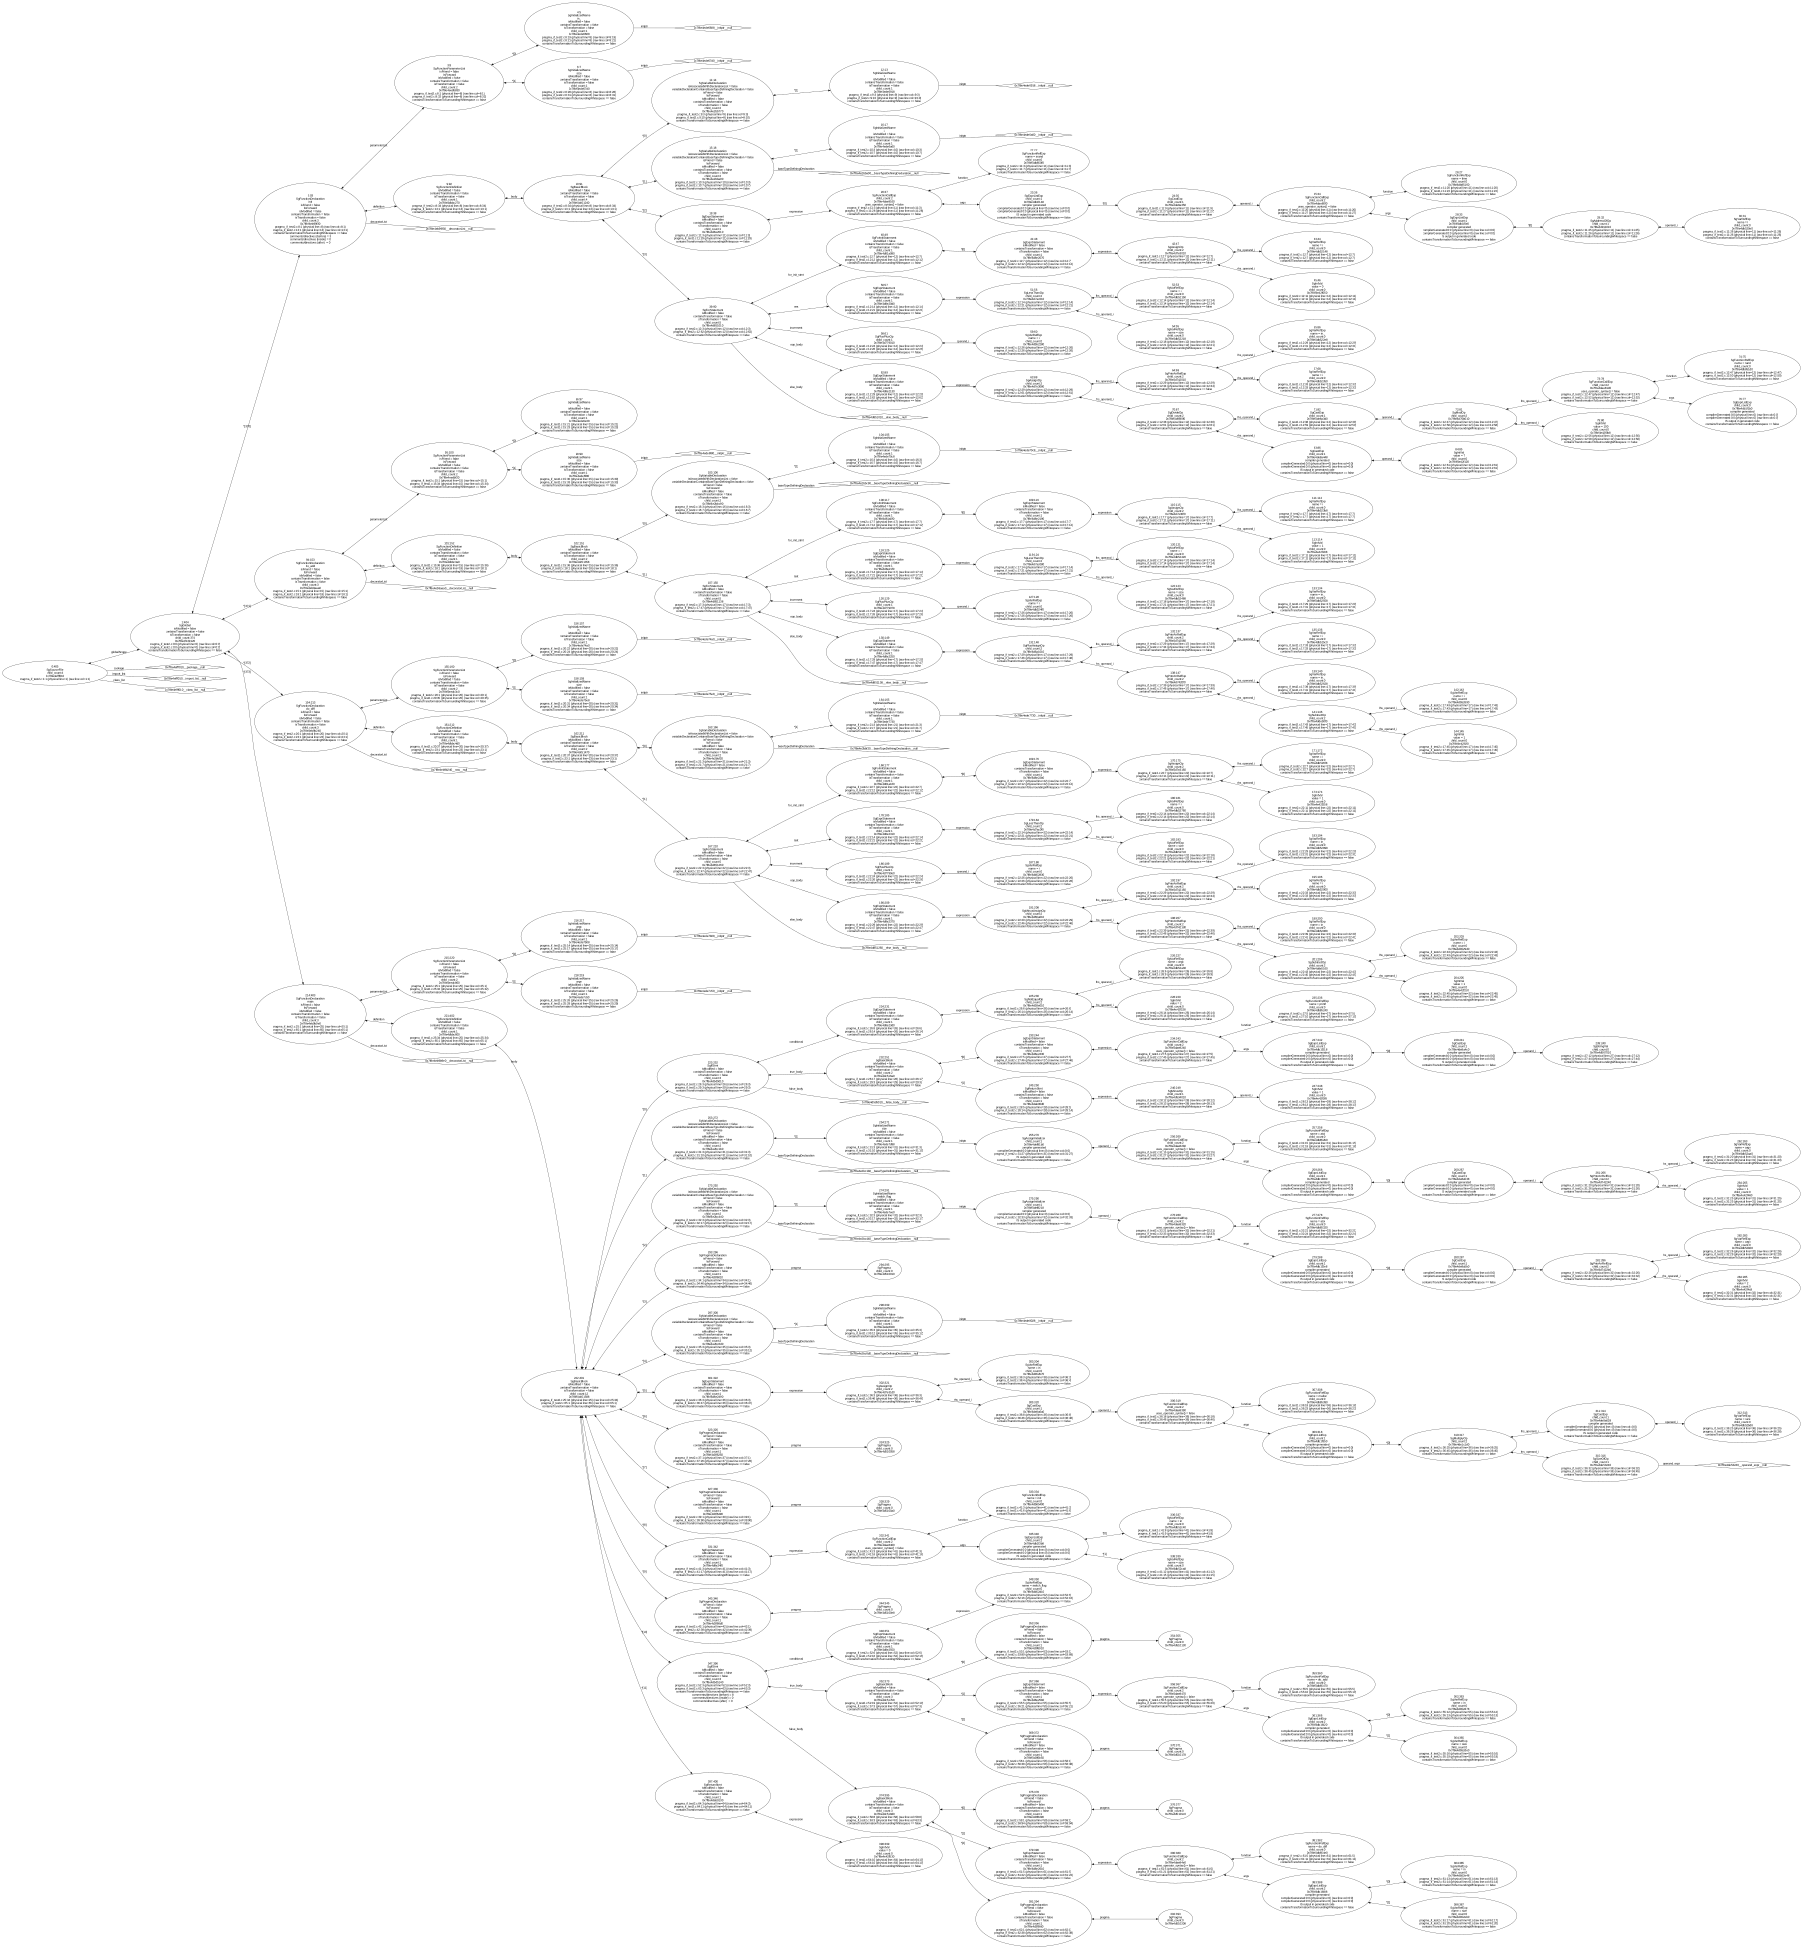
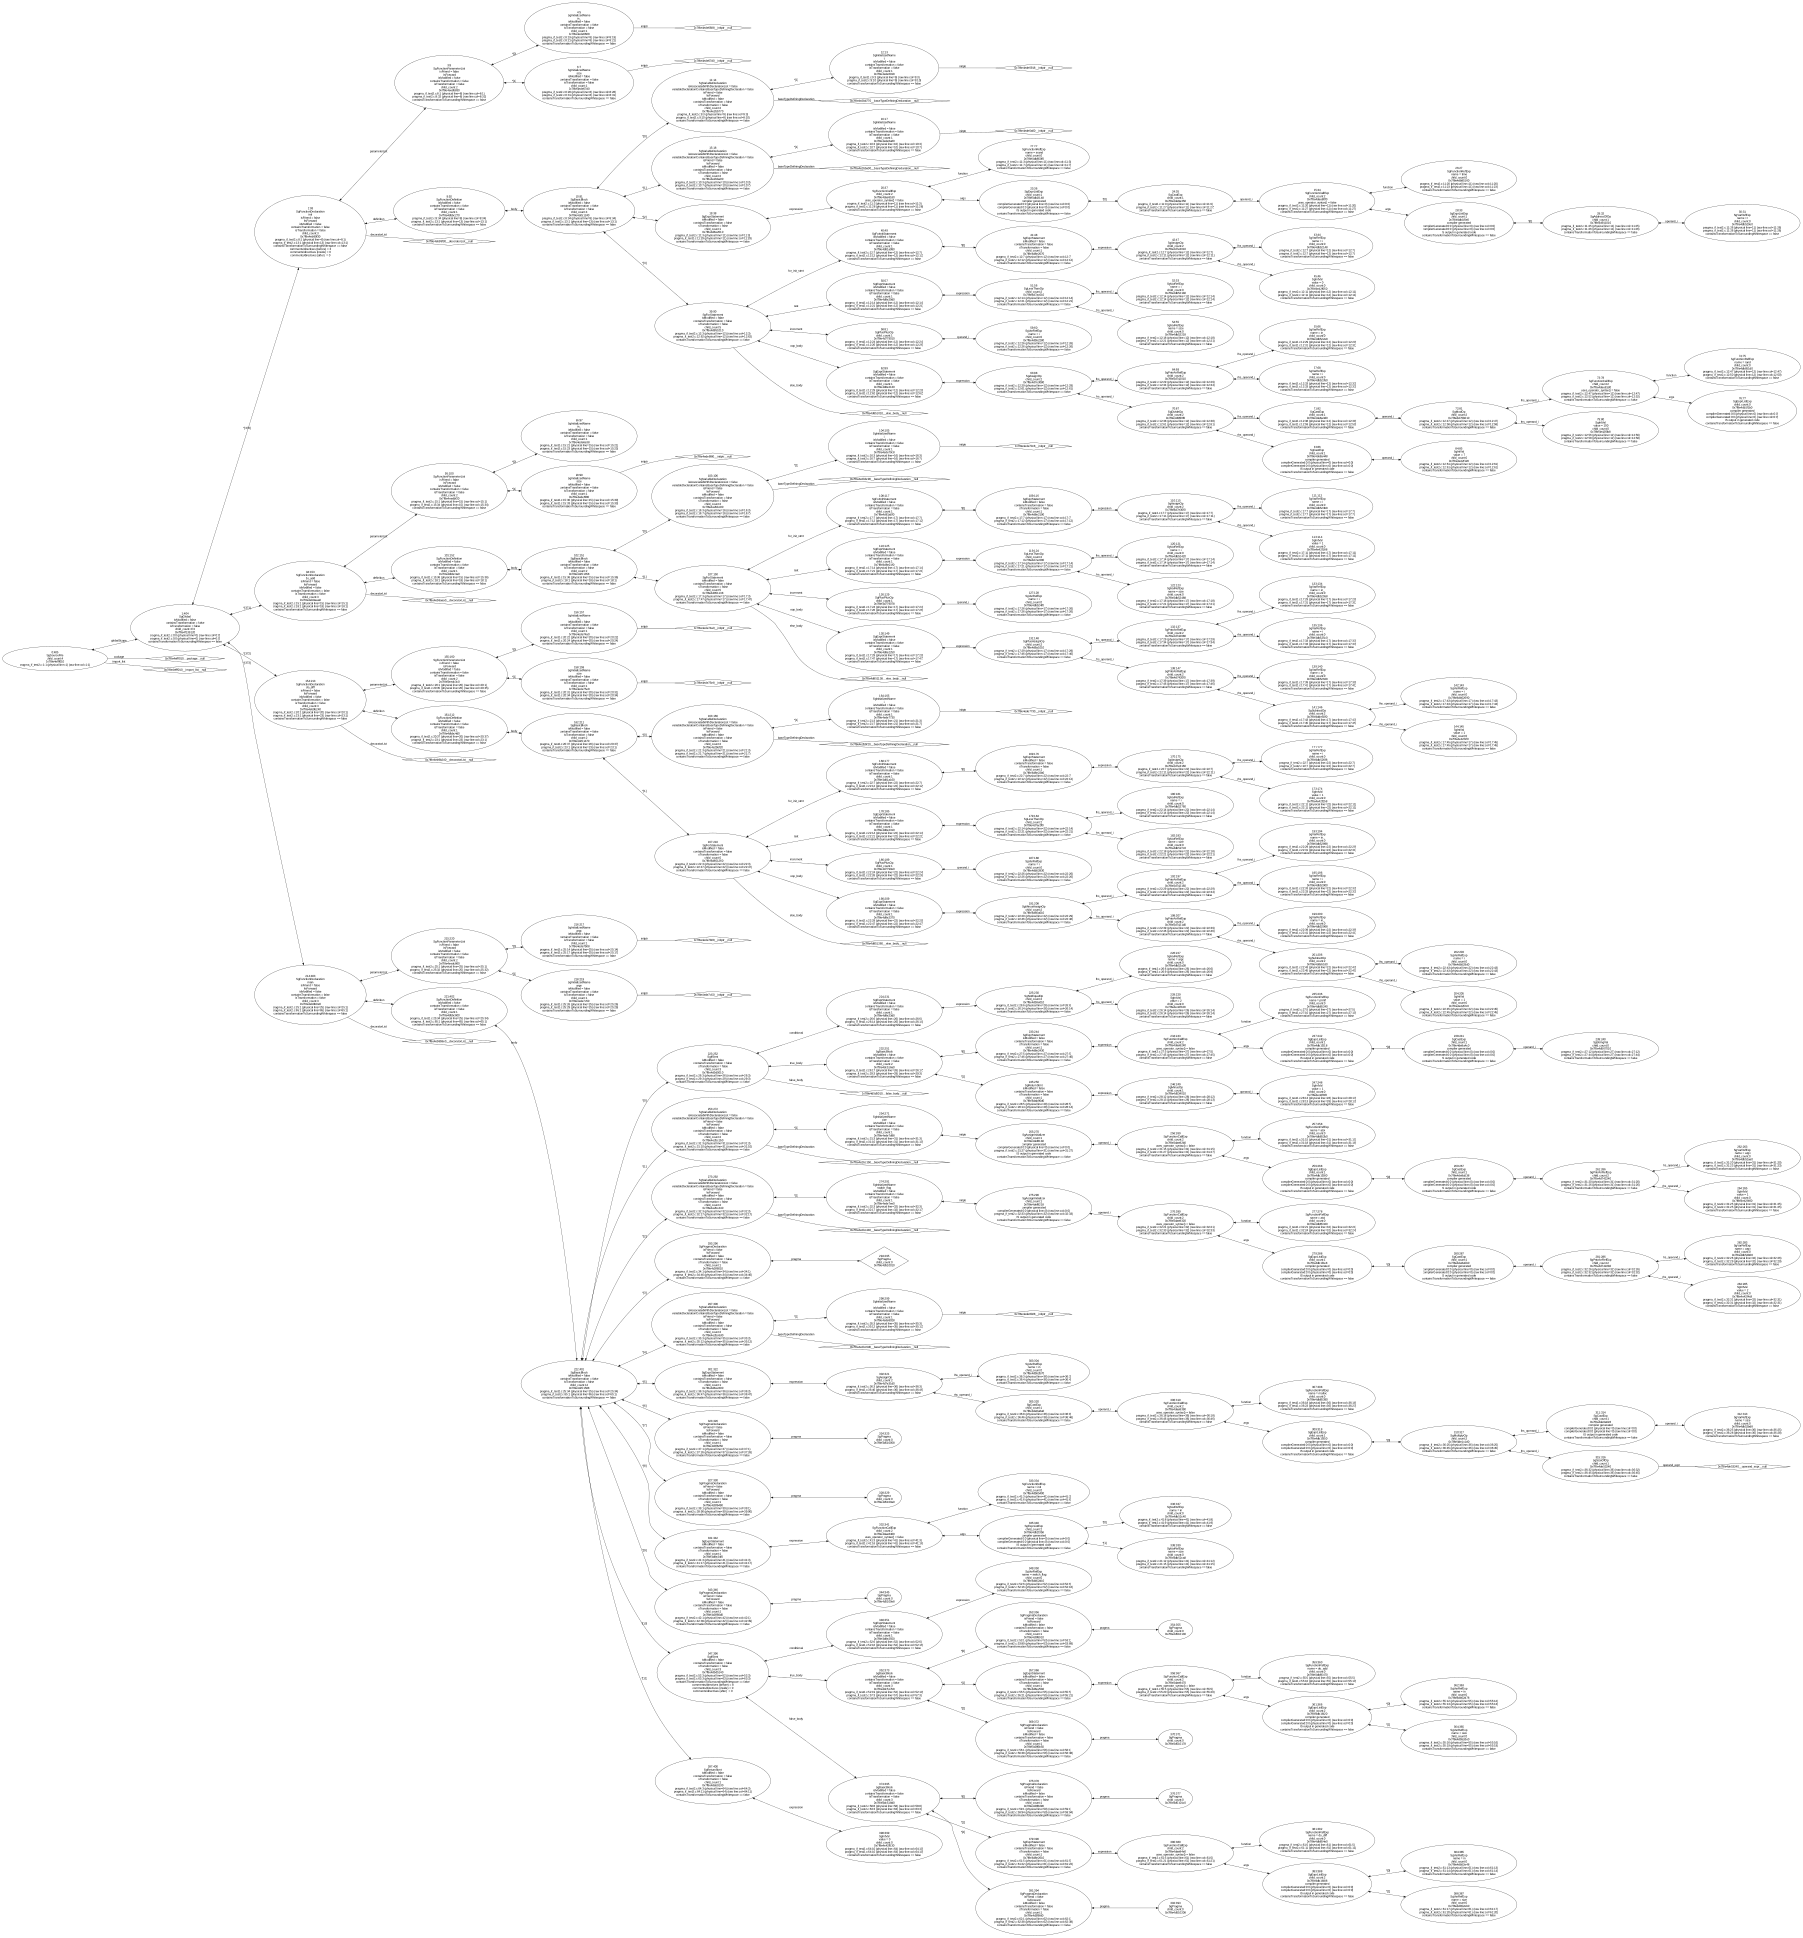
none -> (884, 101)
(185, 690) -> none
(449, 770) -> (449, 760)
(884, 1270) -> (884, 1261)
